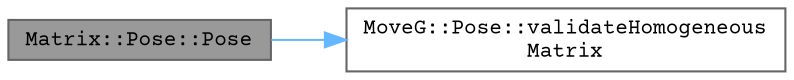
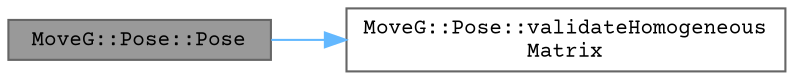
(140, 40) -> (140, 40)
